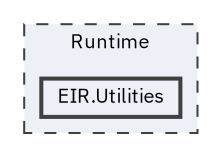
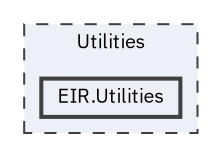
(111, 43) -> (111, 43)
